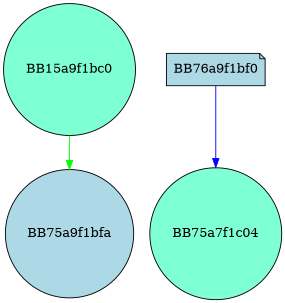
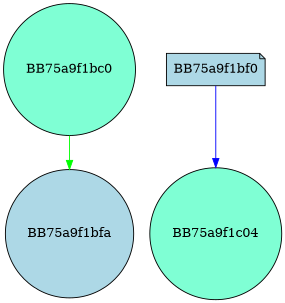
(70, 70) -> (70, 70)
(216, 70) -> (216, 70)
(216, 234) -> (216, 234)
